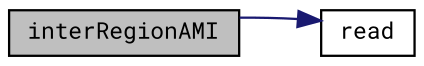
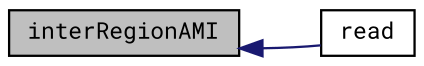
(269, 18) -> (292, 47)
